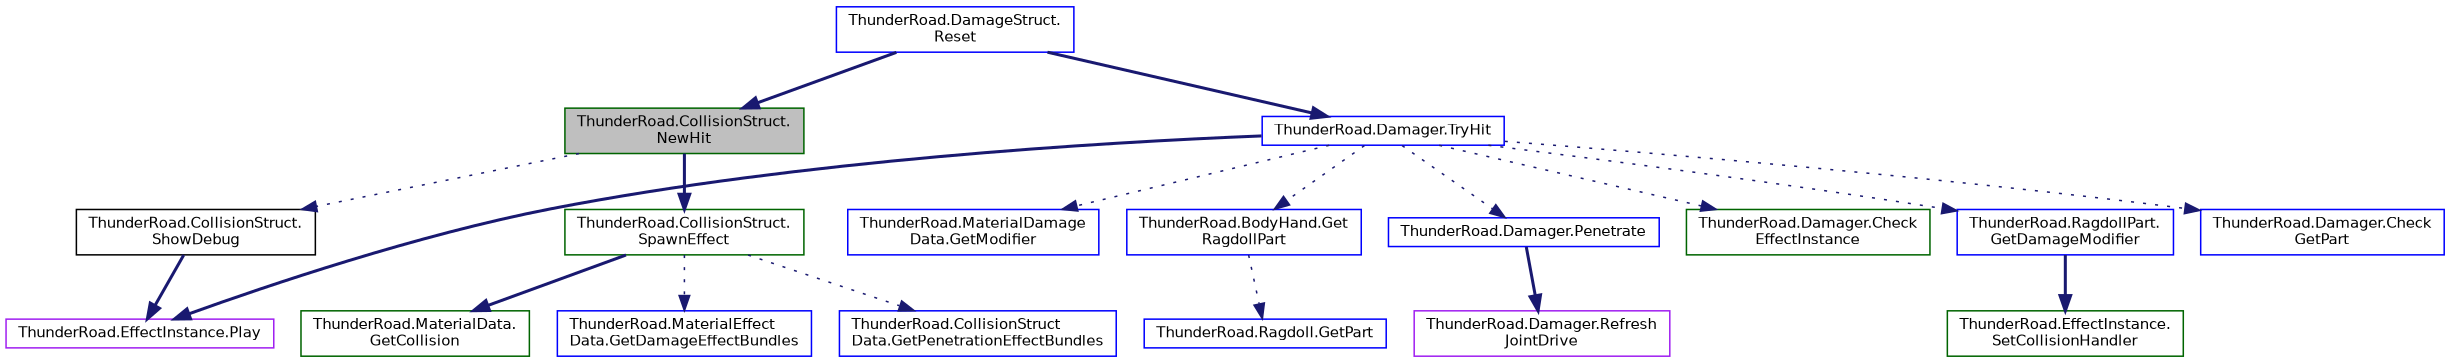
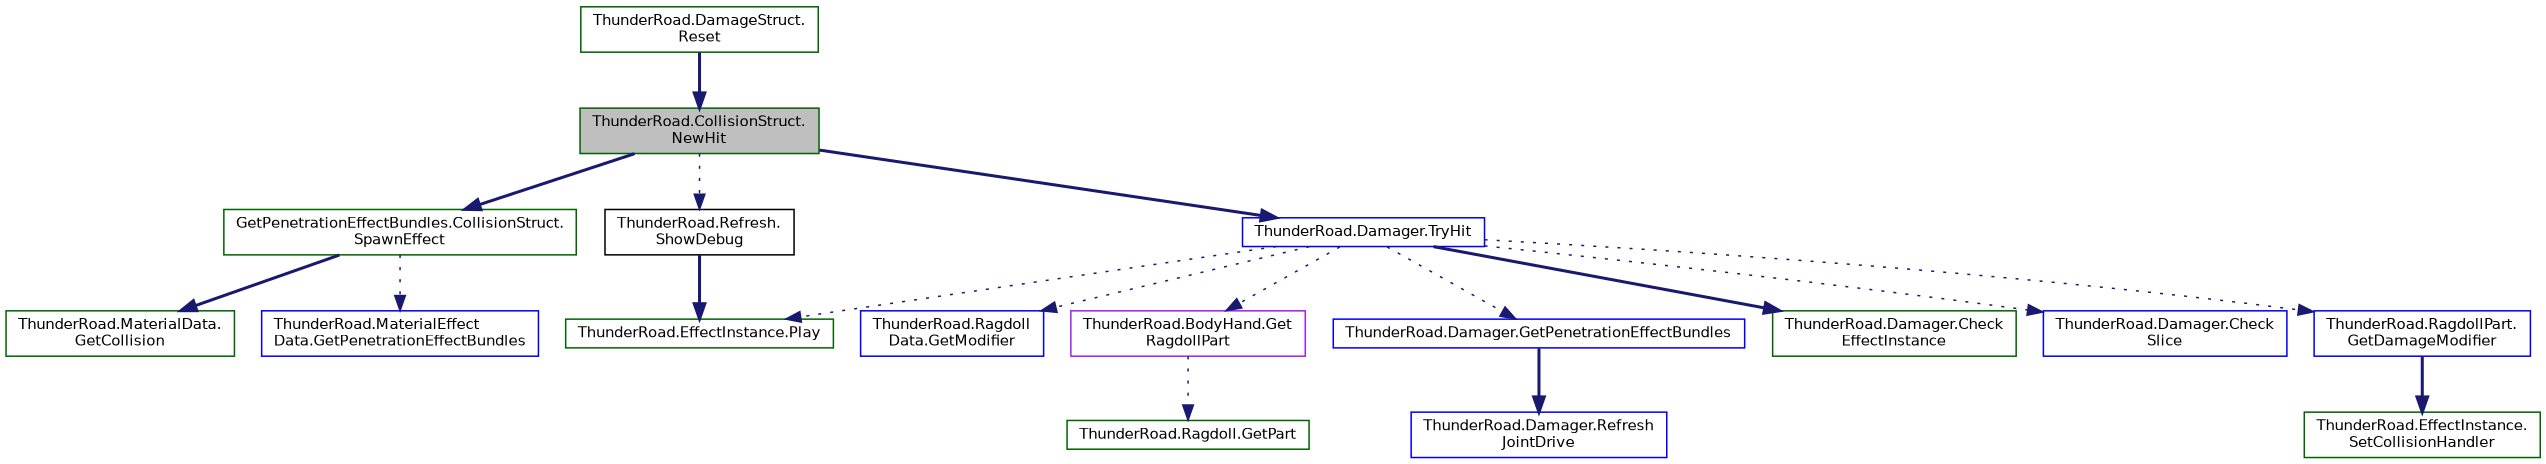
(955, 29) -> (700, 29)
(1180, 83) -> (1040, 183)
(1570, 176) -> (1599, 277)
(718, 182) -> (1038, 282)
(196, 232) -> (700, 232)
(684, 232) -> (400, 232)
(973, 232) -> (952, 334)
(1244, 232) -> (1188, 334)
(1524, 232) -> (1539, 334)
(2322, 232) -> (2165, 334)
(140, 334) -> (700, 334)
(684, 334) -> none
(978, 334) -> (400, 334)
(1265, 334) -> (1188, 435)
(1542, 334) -> (1539, 435)
